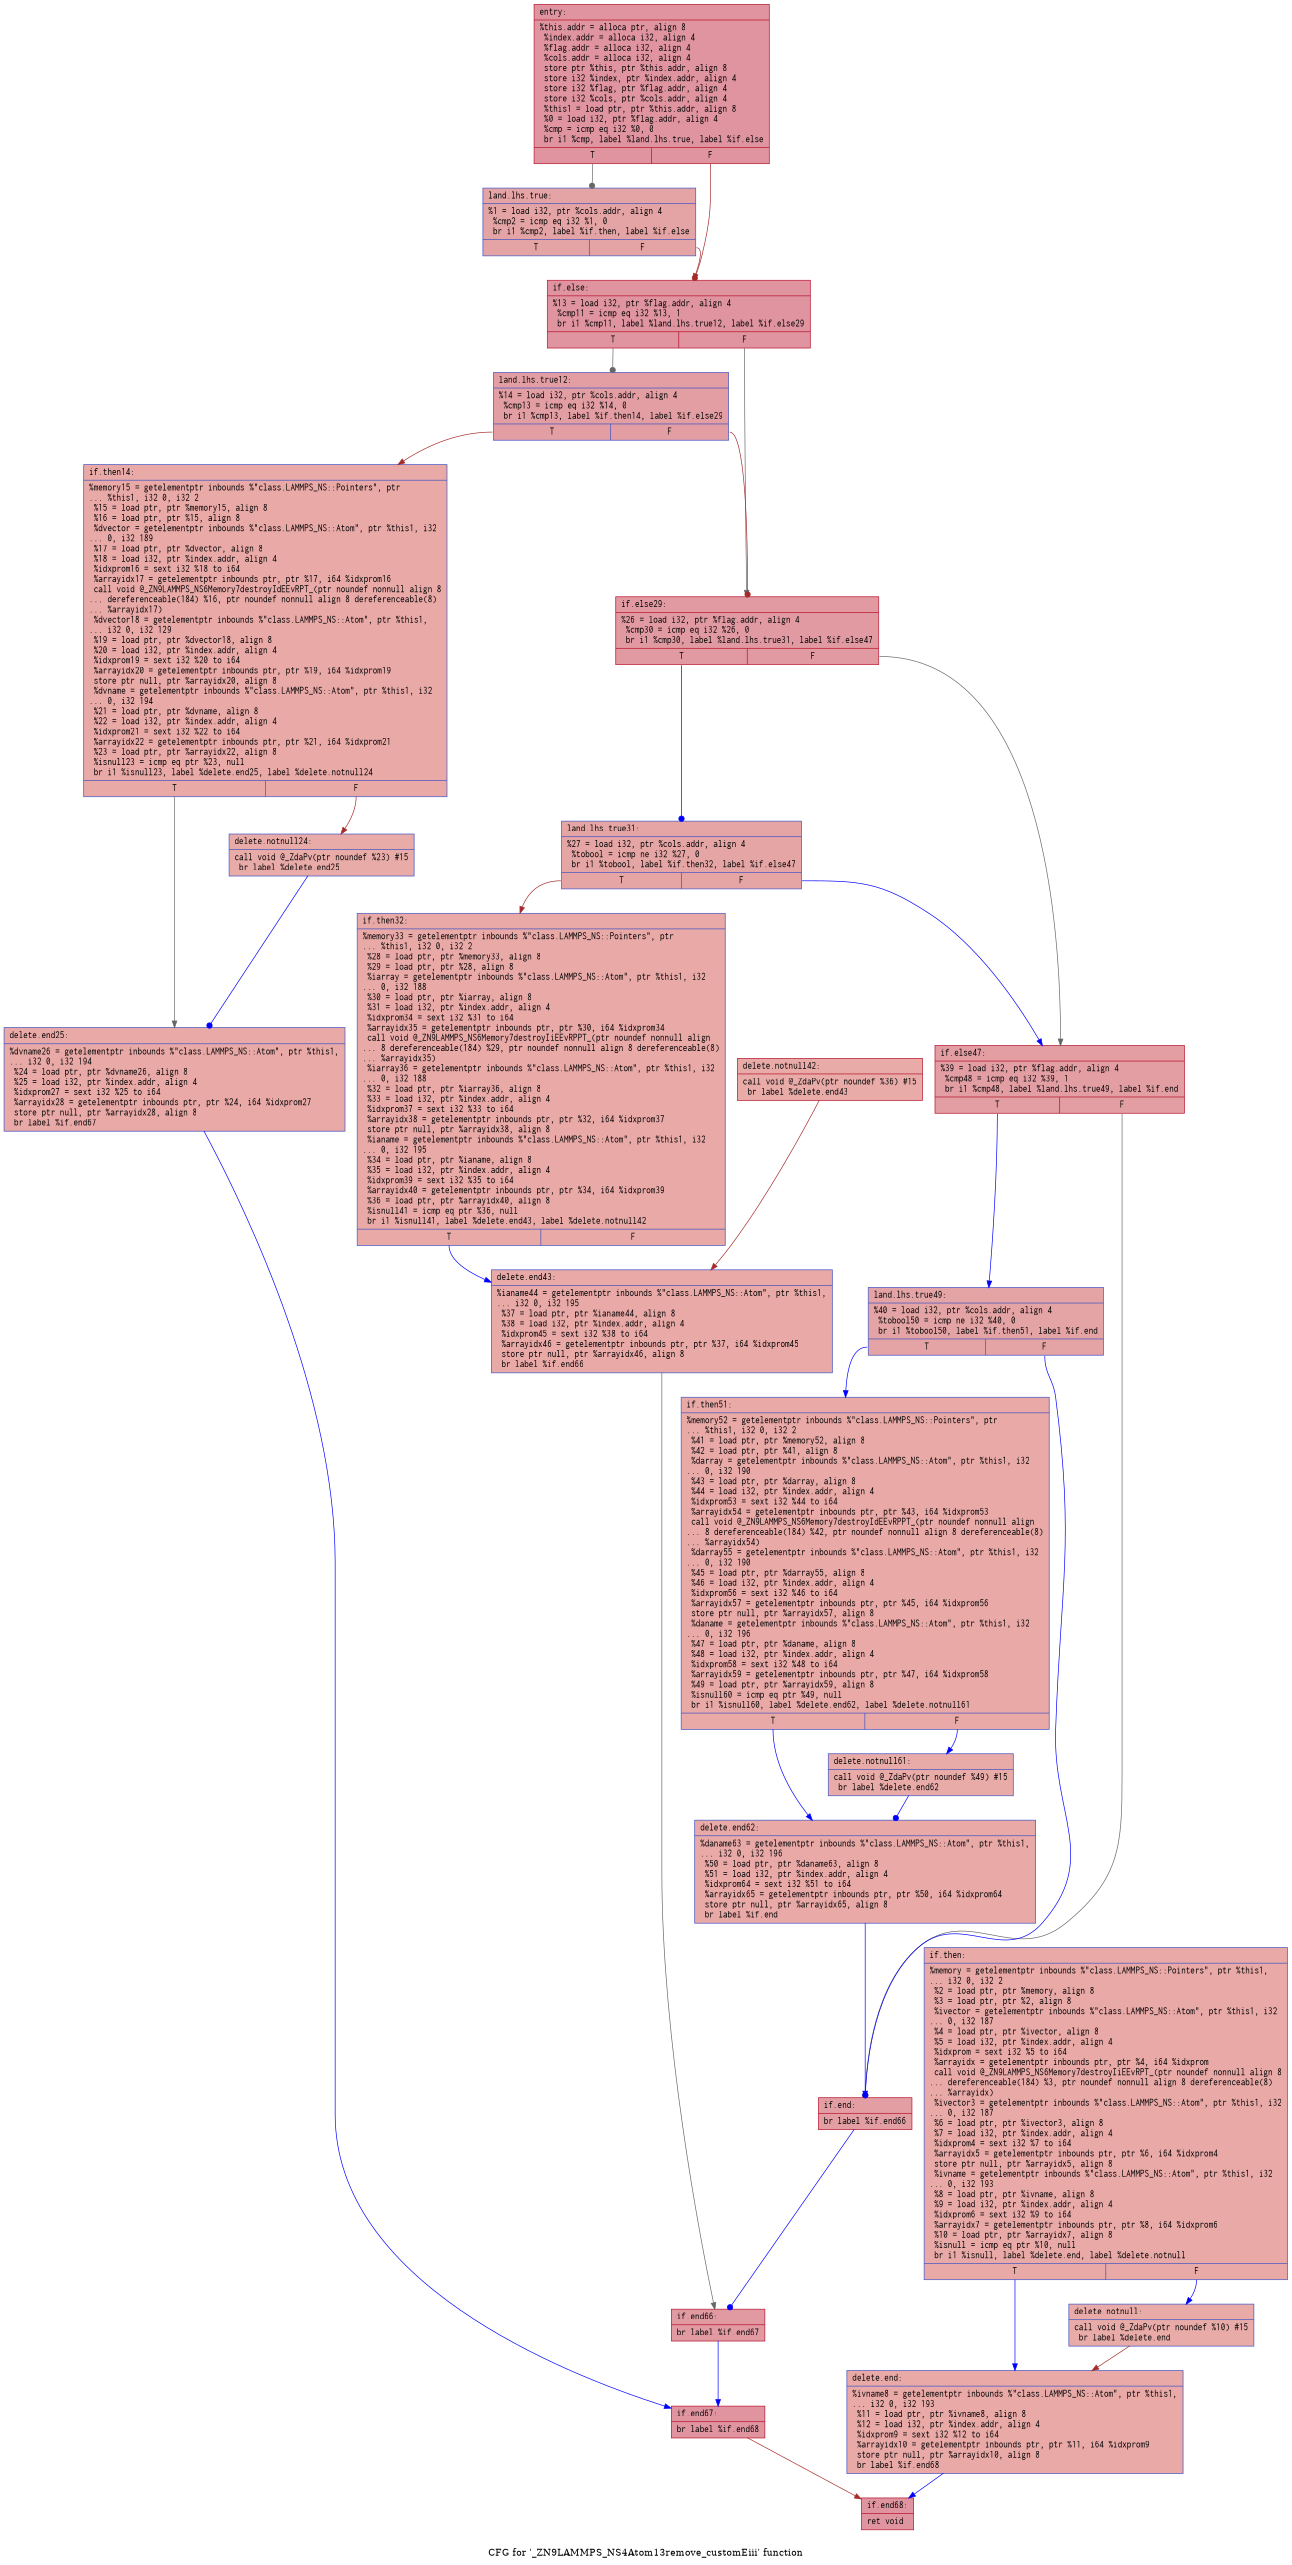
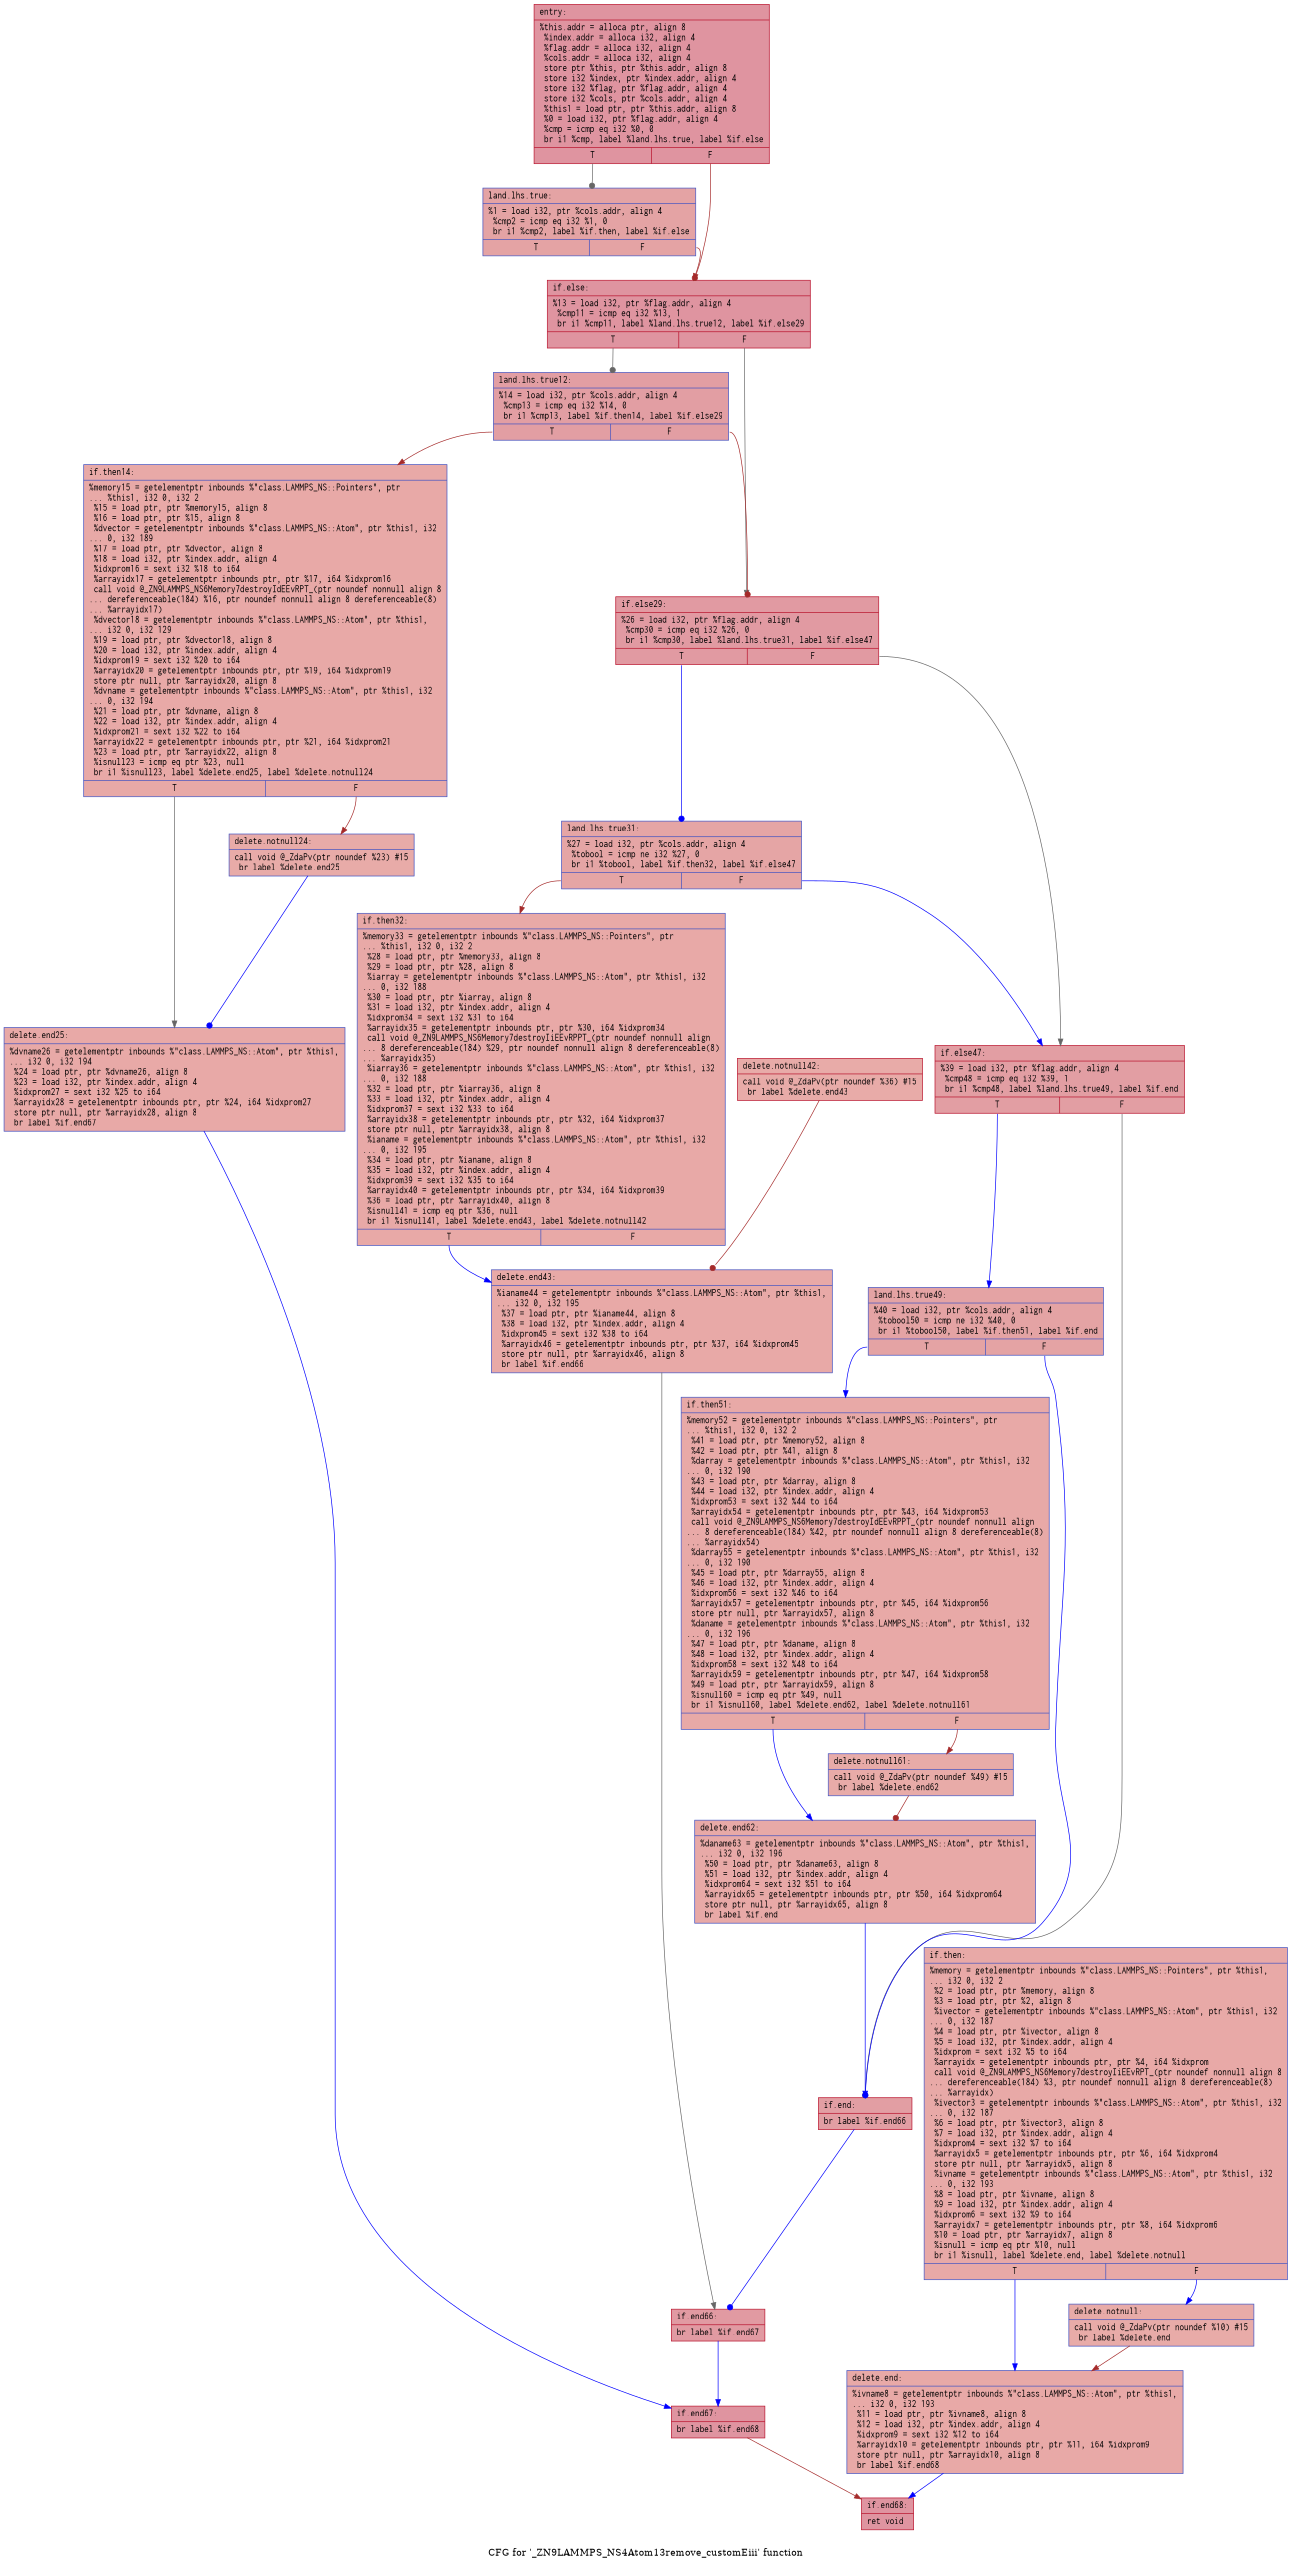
(103, 1082) -> (103, 1082)
(771, 1185) -> (771, 1185)
(956, 1739) -> (956, 1739)
(903, 1806) -> (903, 1806)
